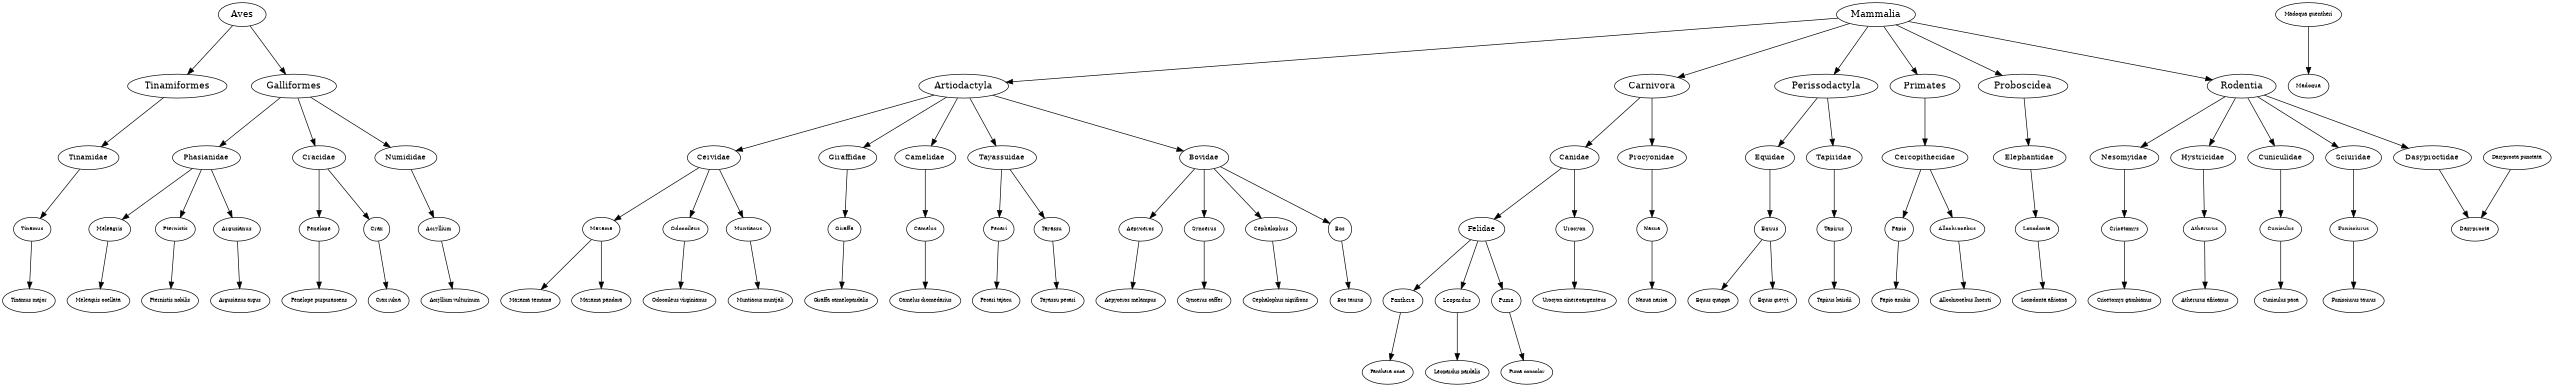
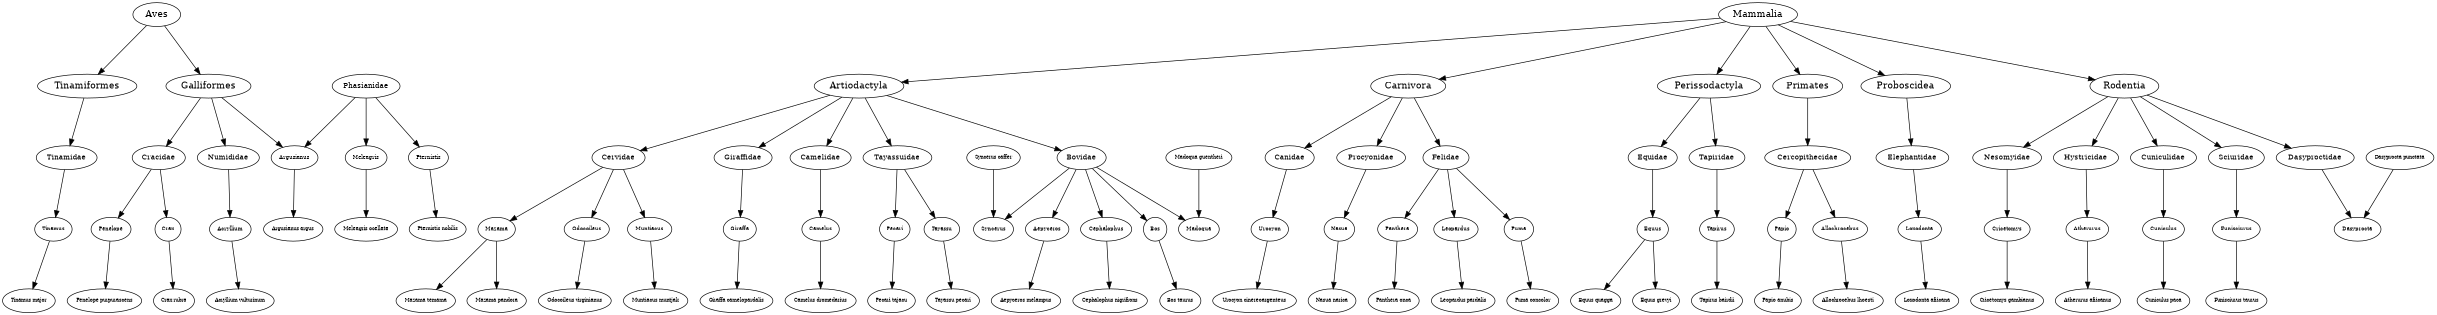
(253, 120) -> (250, 120)
(1531, 191) -> (1426, 119)
none -> (1138, 192)
(1204, 262) -> (993, 190)
